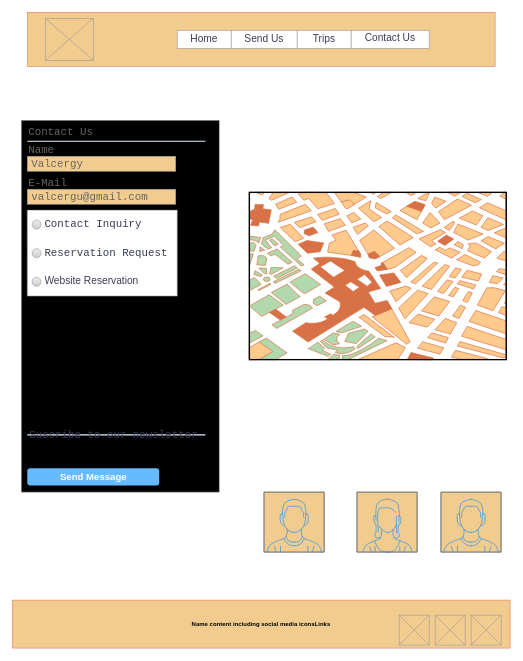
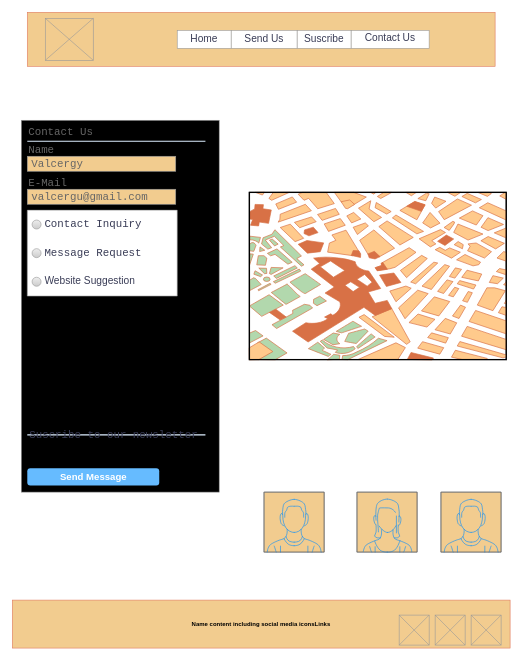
(324, 39) -> (324, 39)
(99, 254) -> (89, 254)
(95, 282) -> (92, 282)
